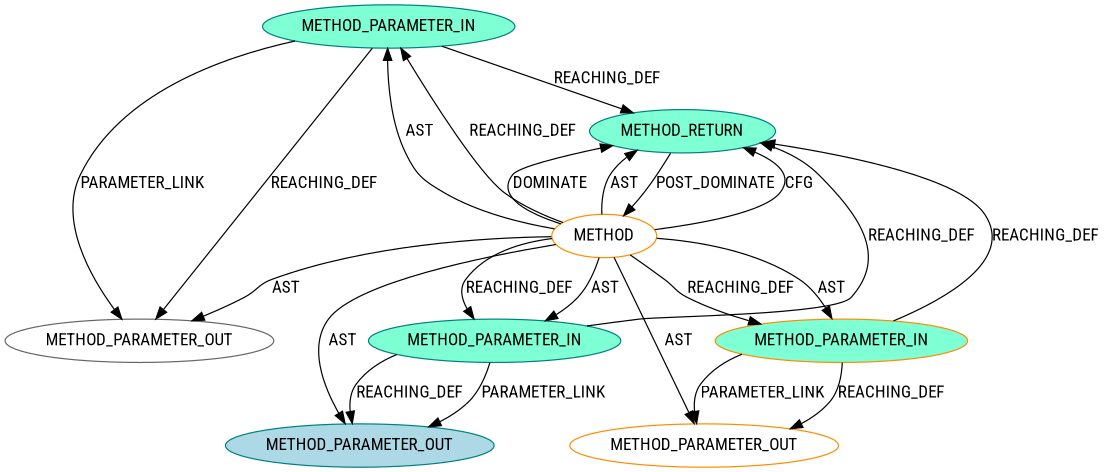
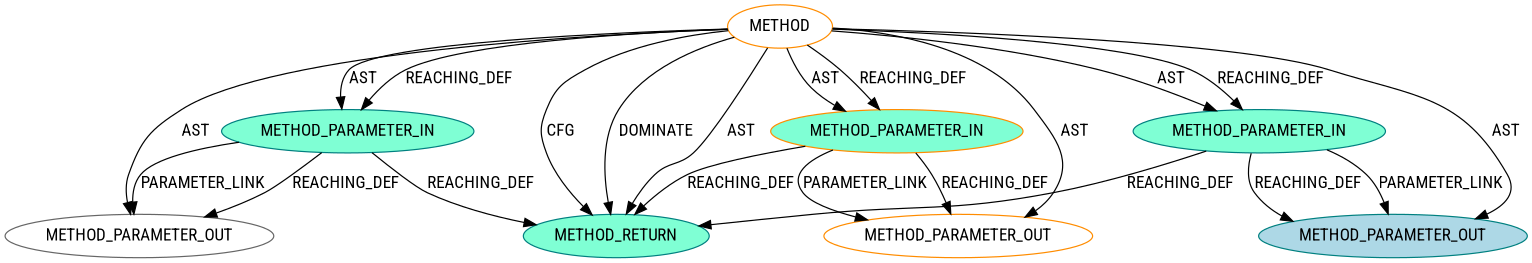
(653, 181) -> none
